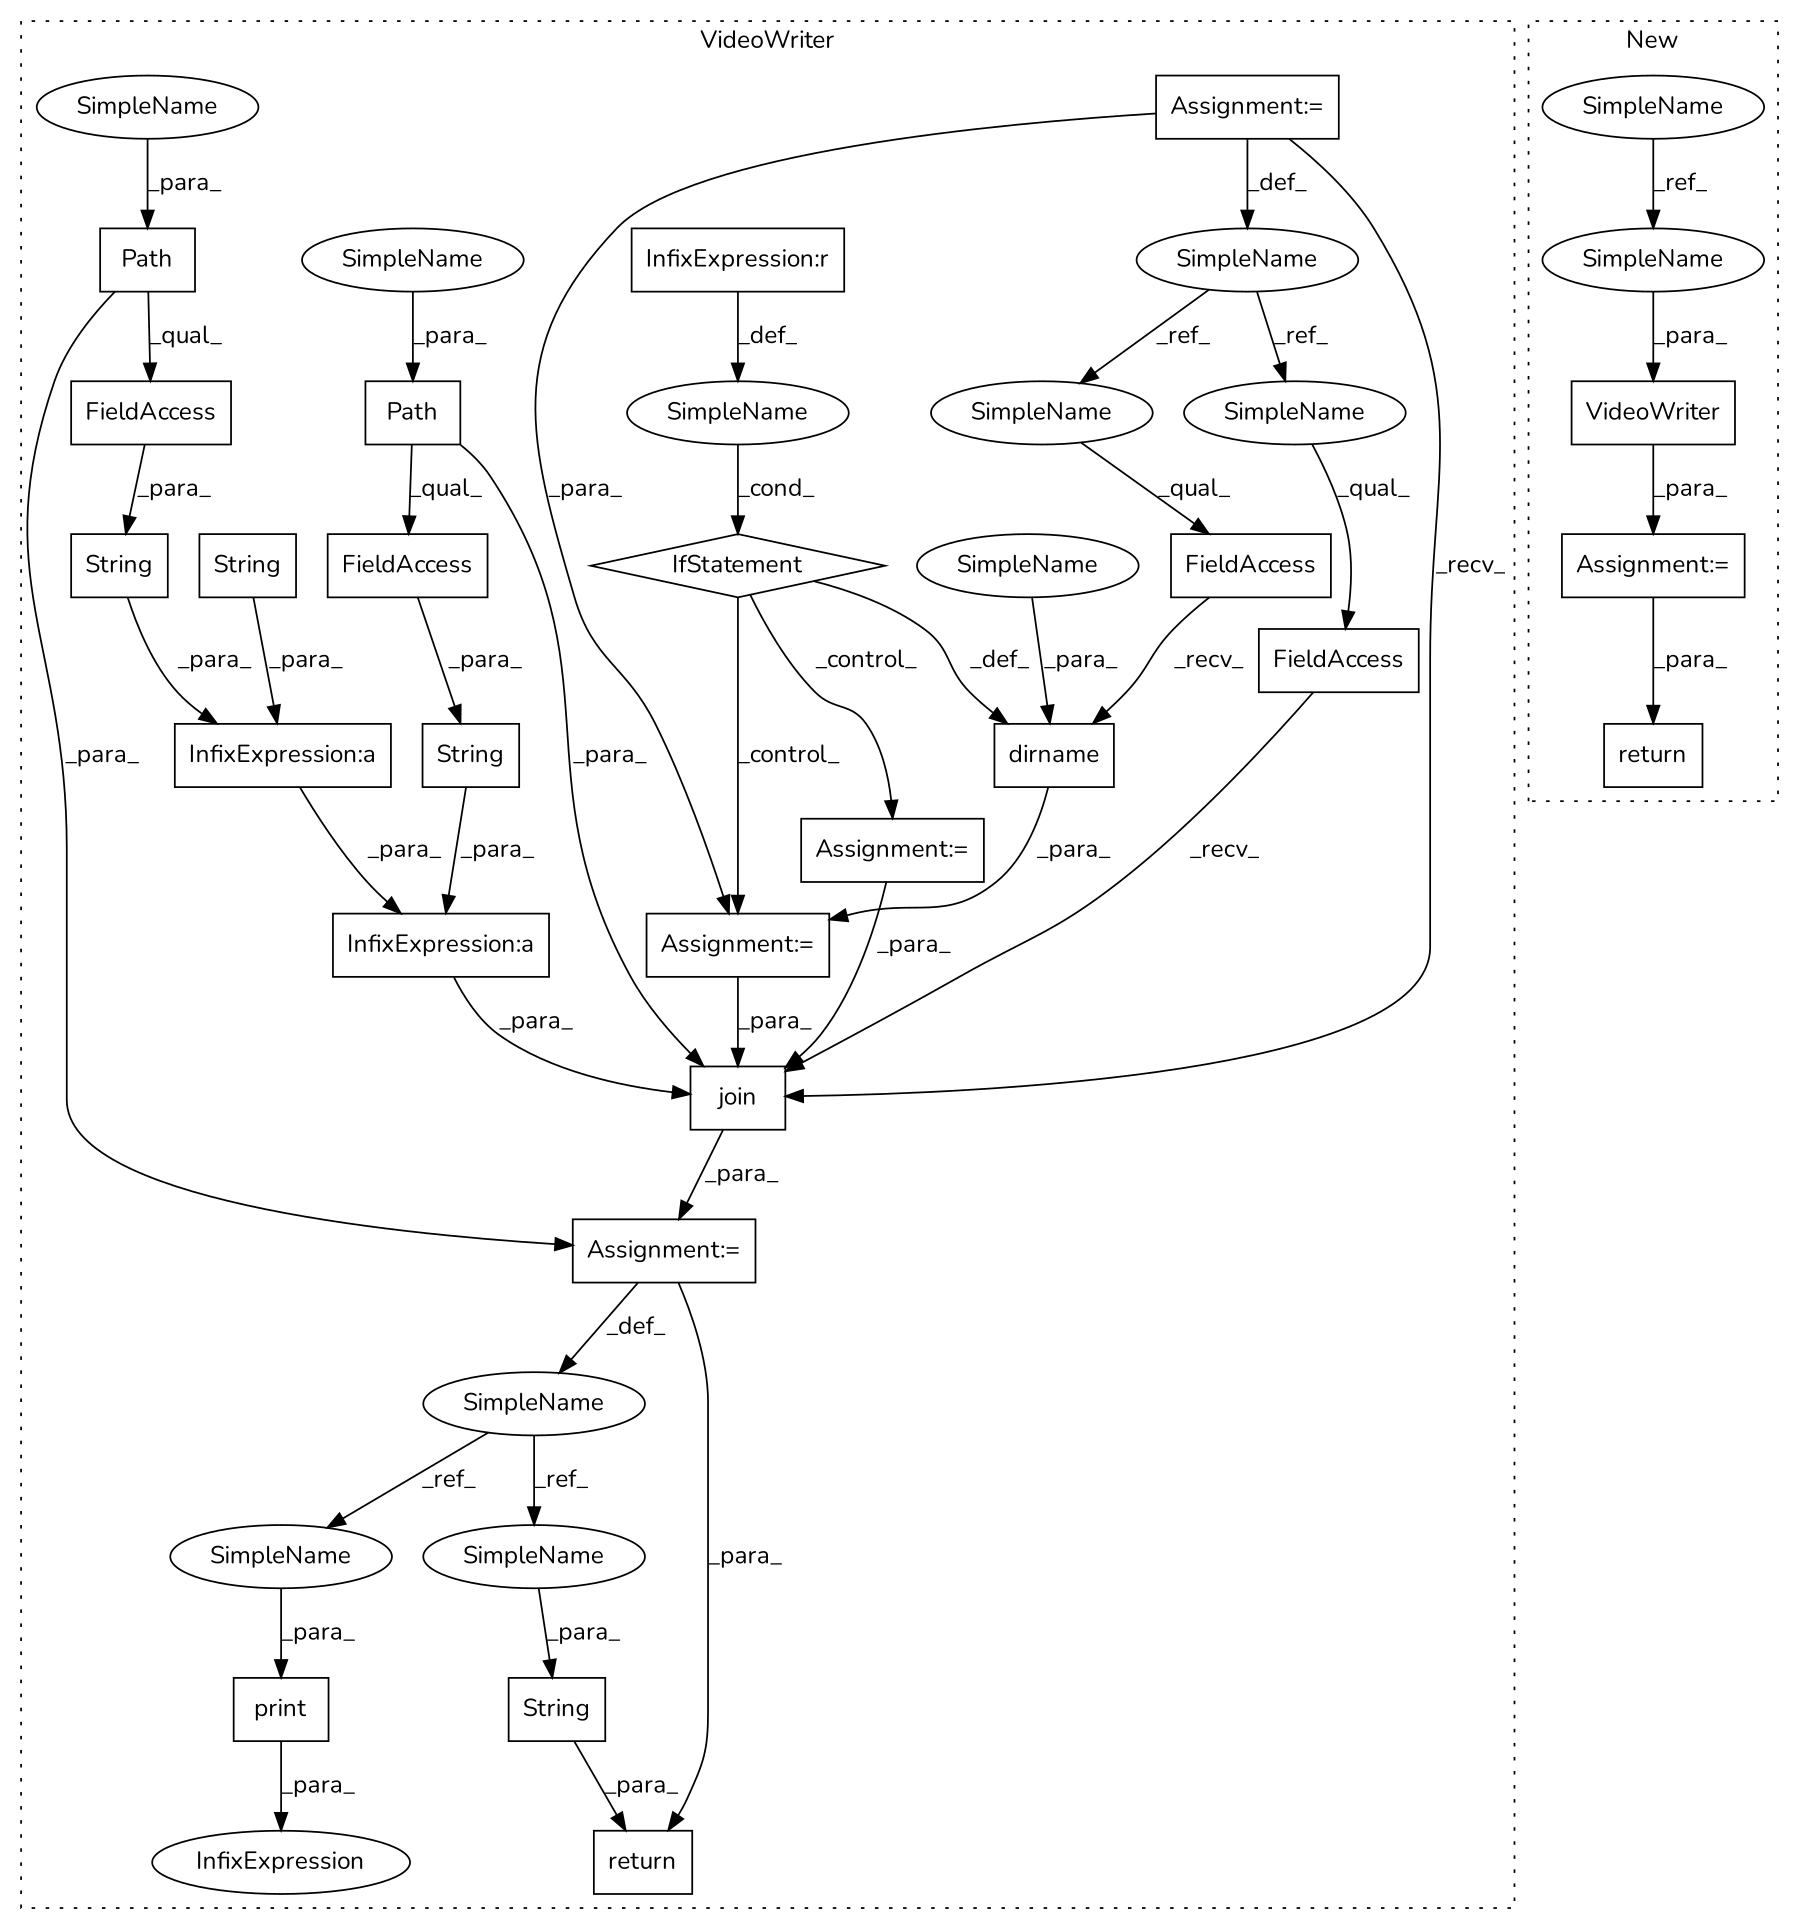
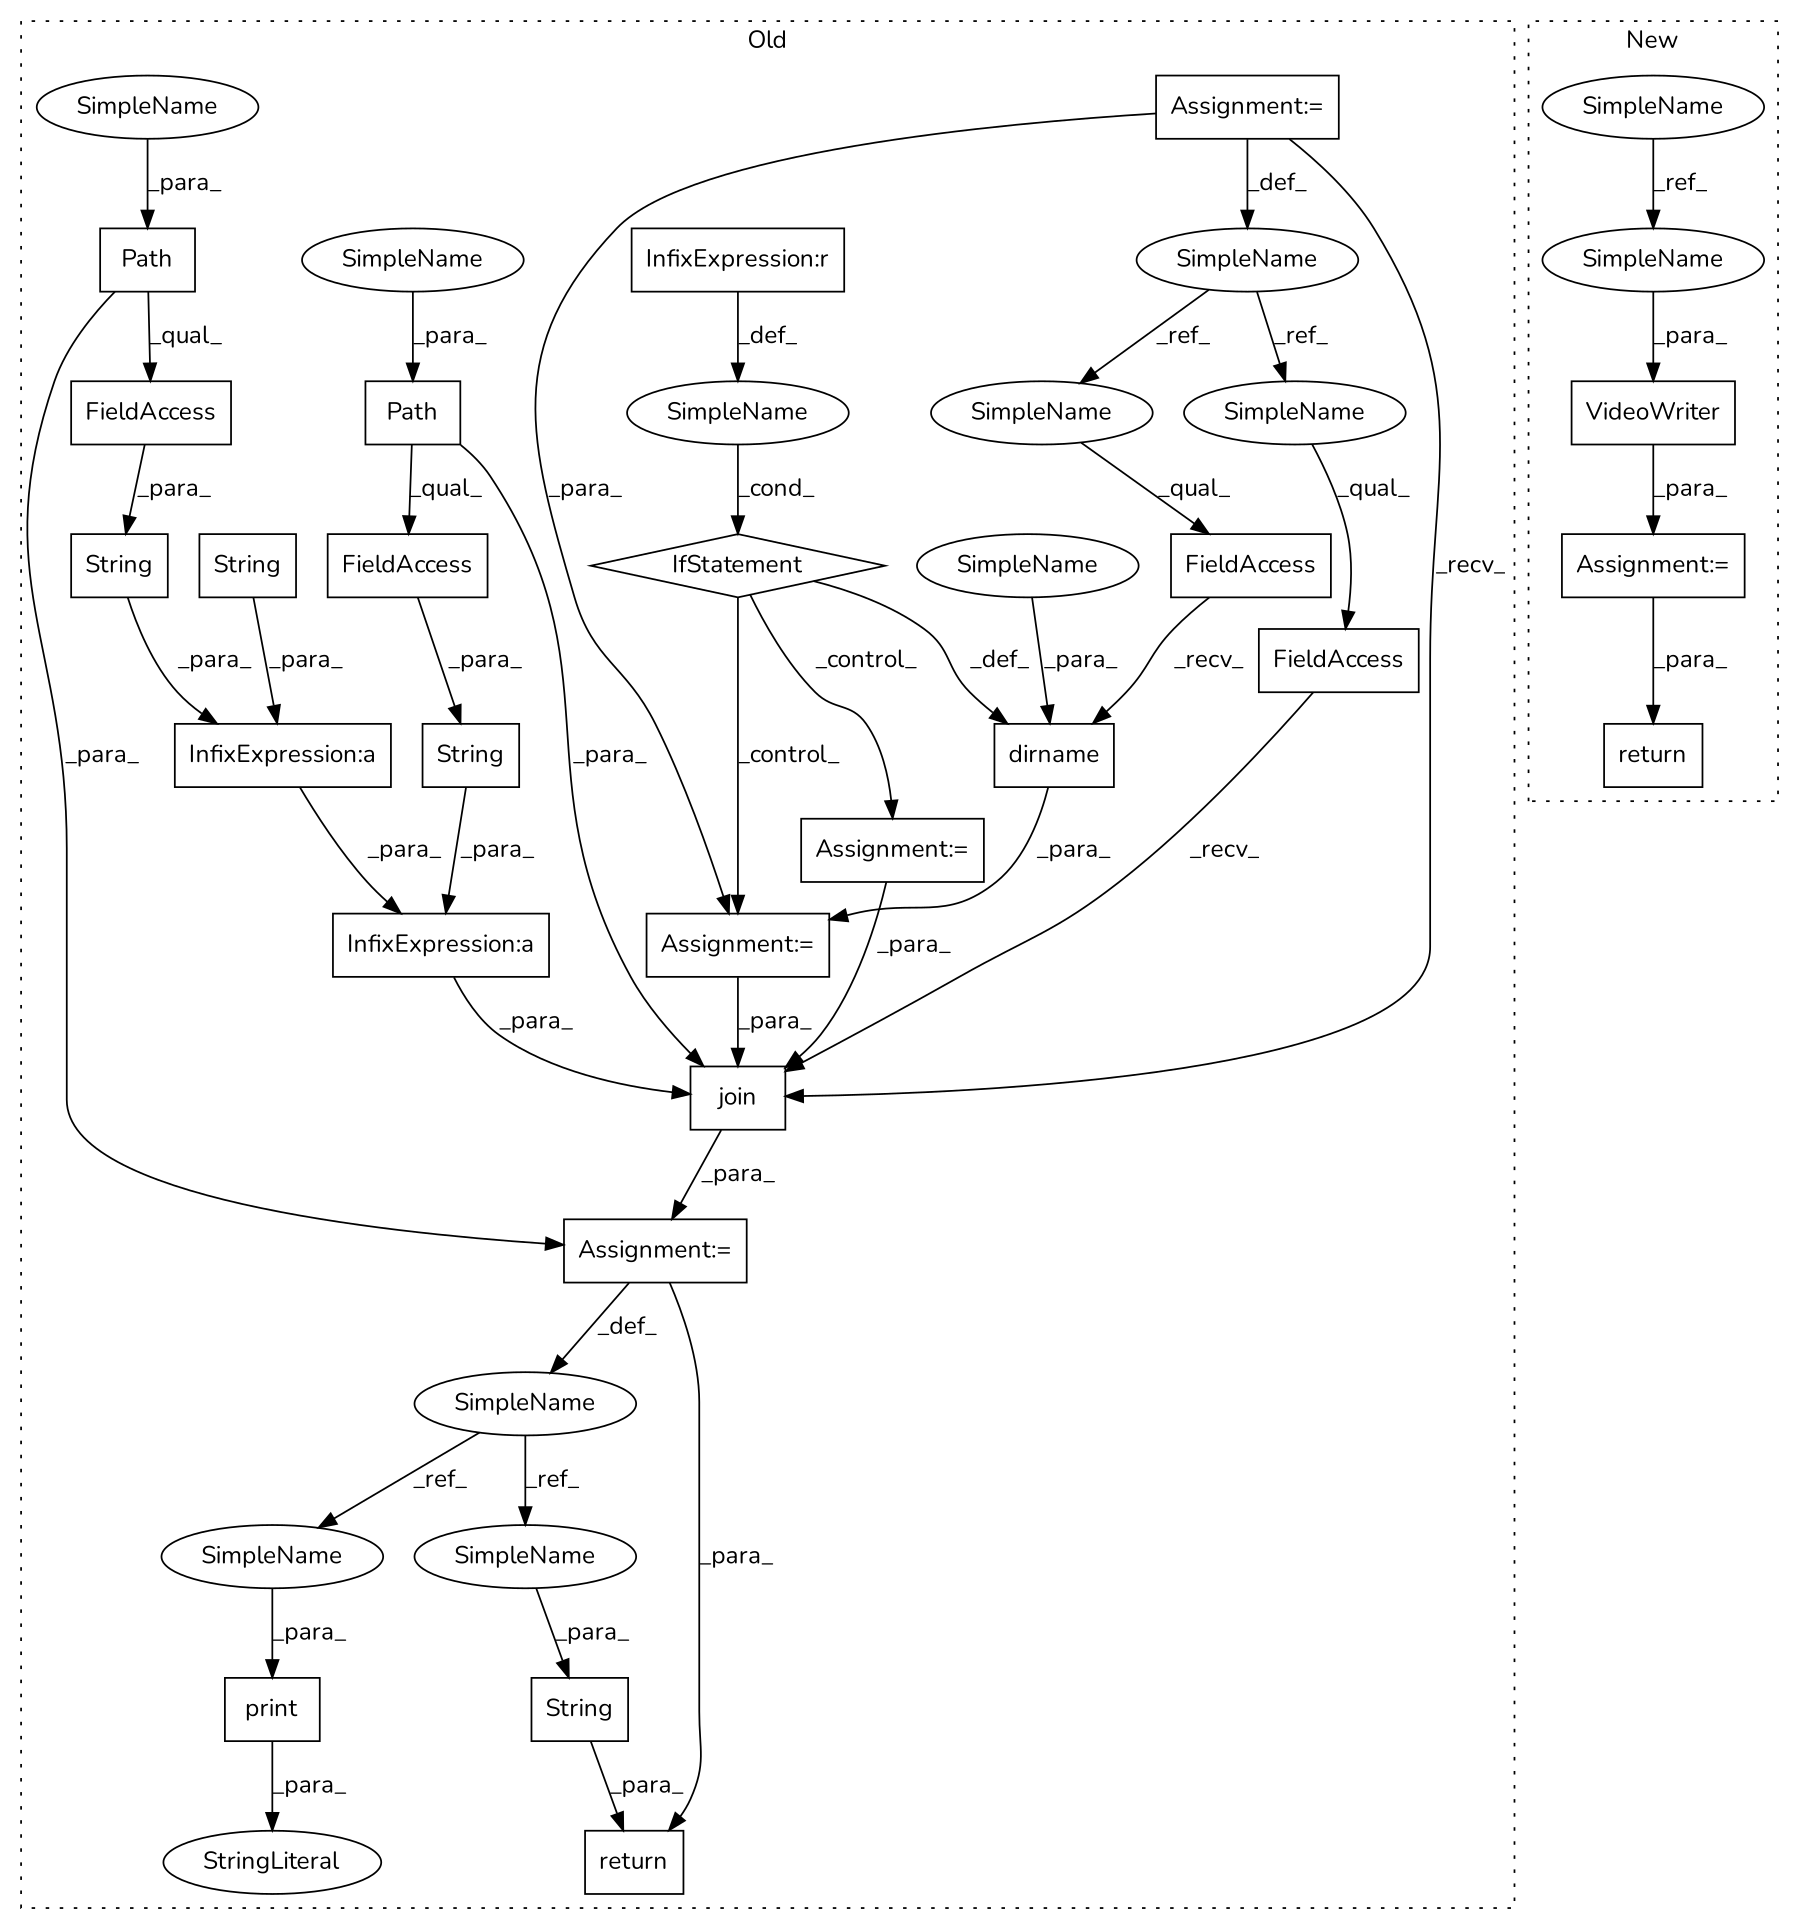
(768, 41) -> (768, 41)
(281, 1862) -> (272, 1862)
